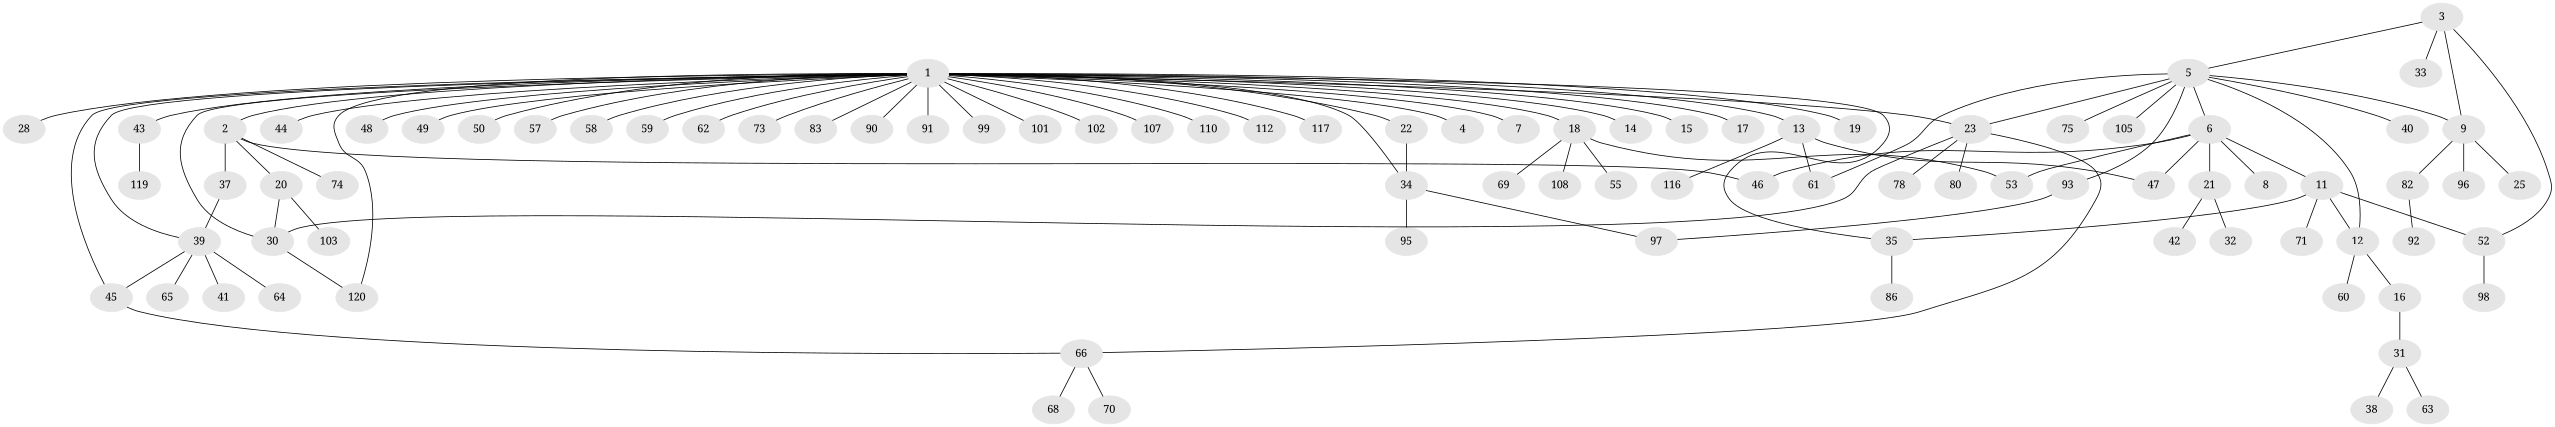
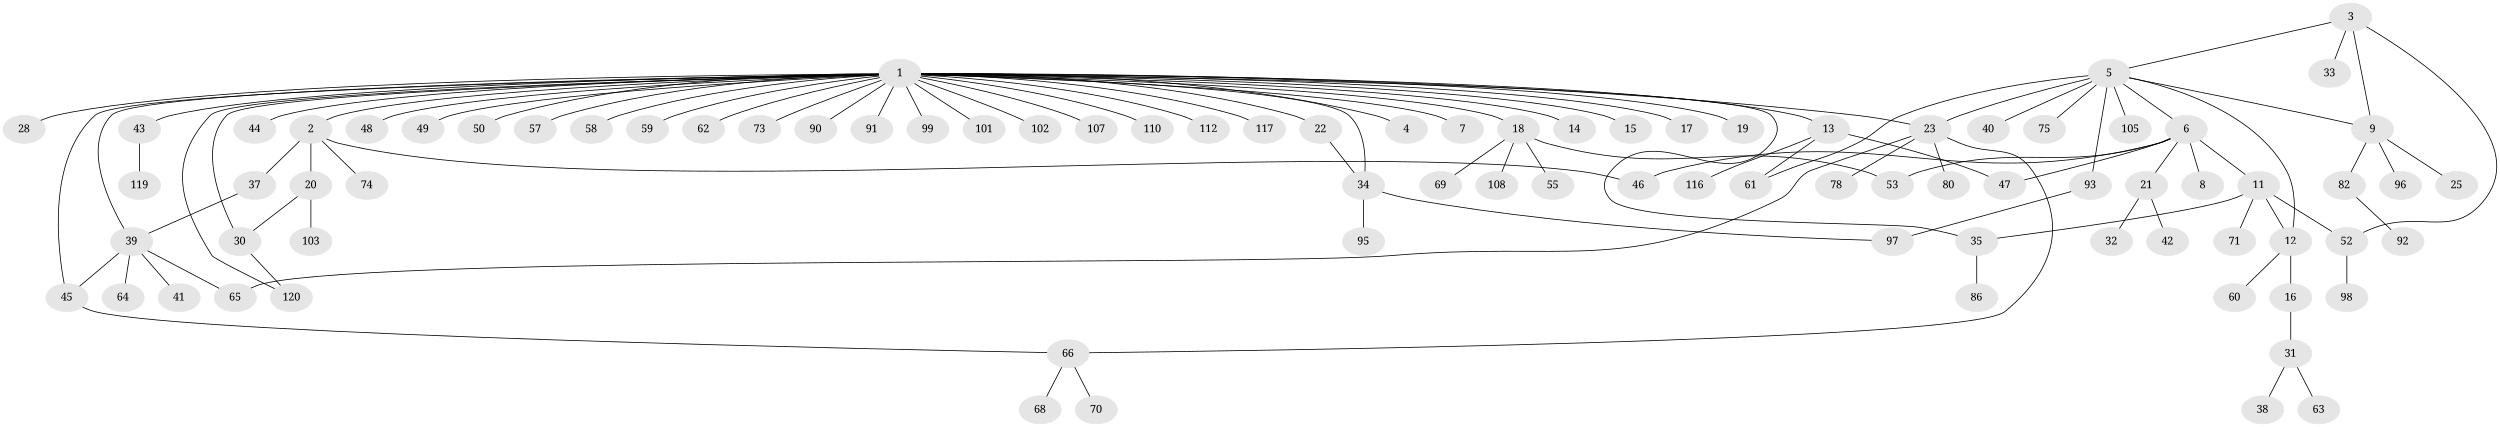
(816, 129) -> none
(1130, 224) -> (1093, 261)
